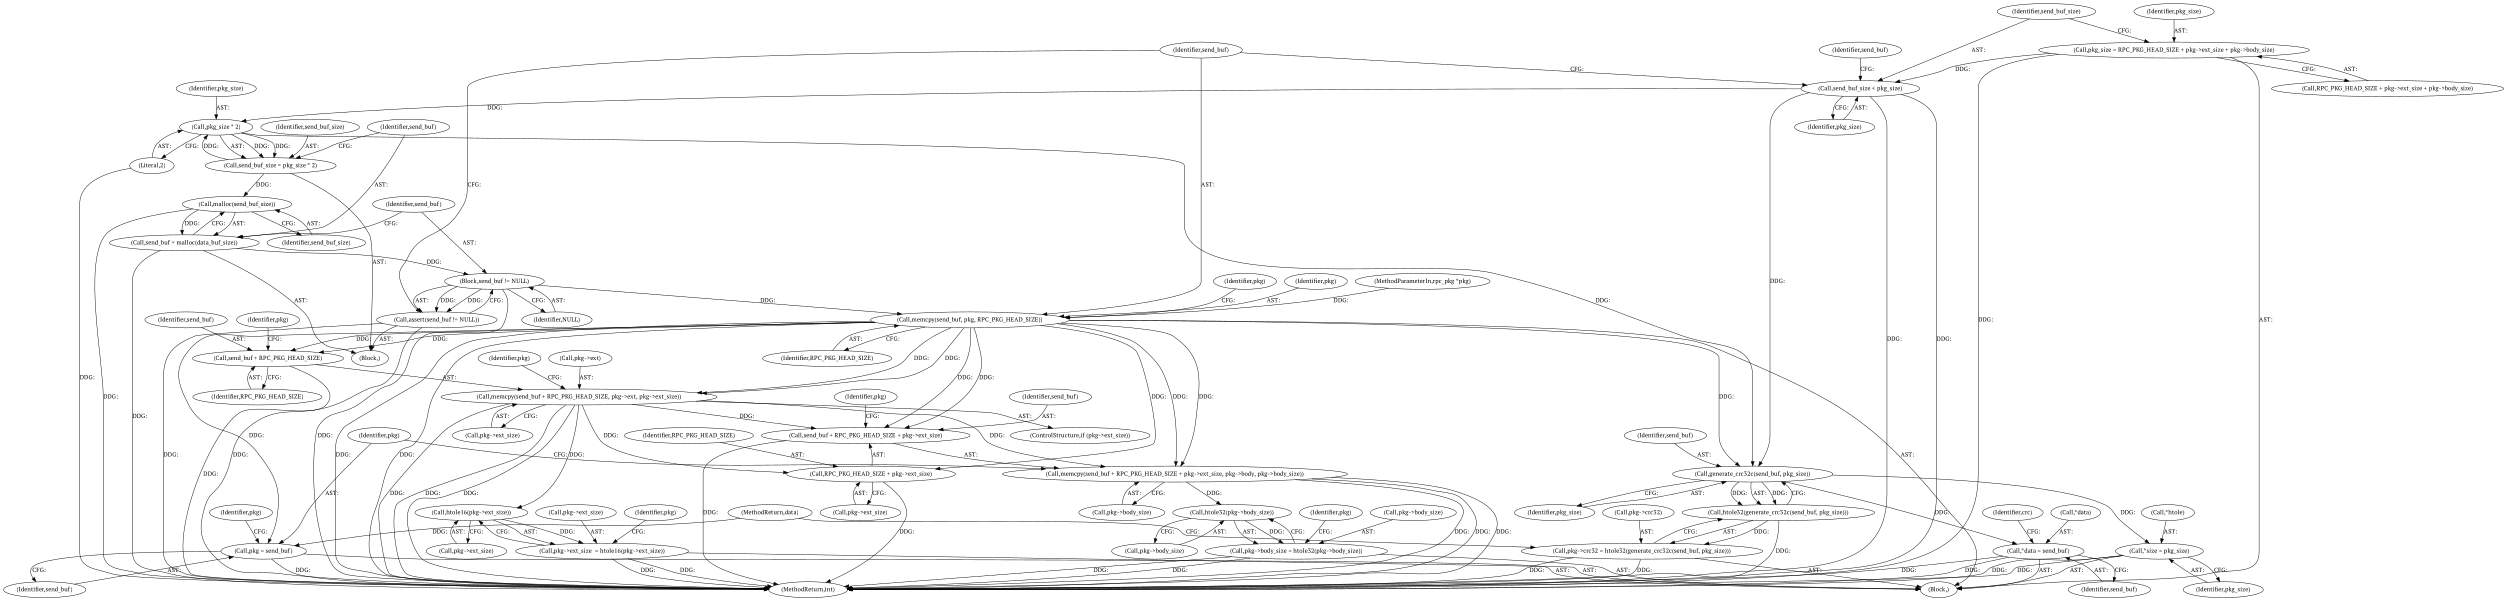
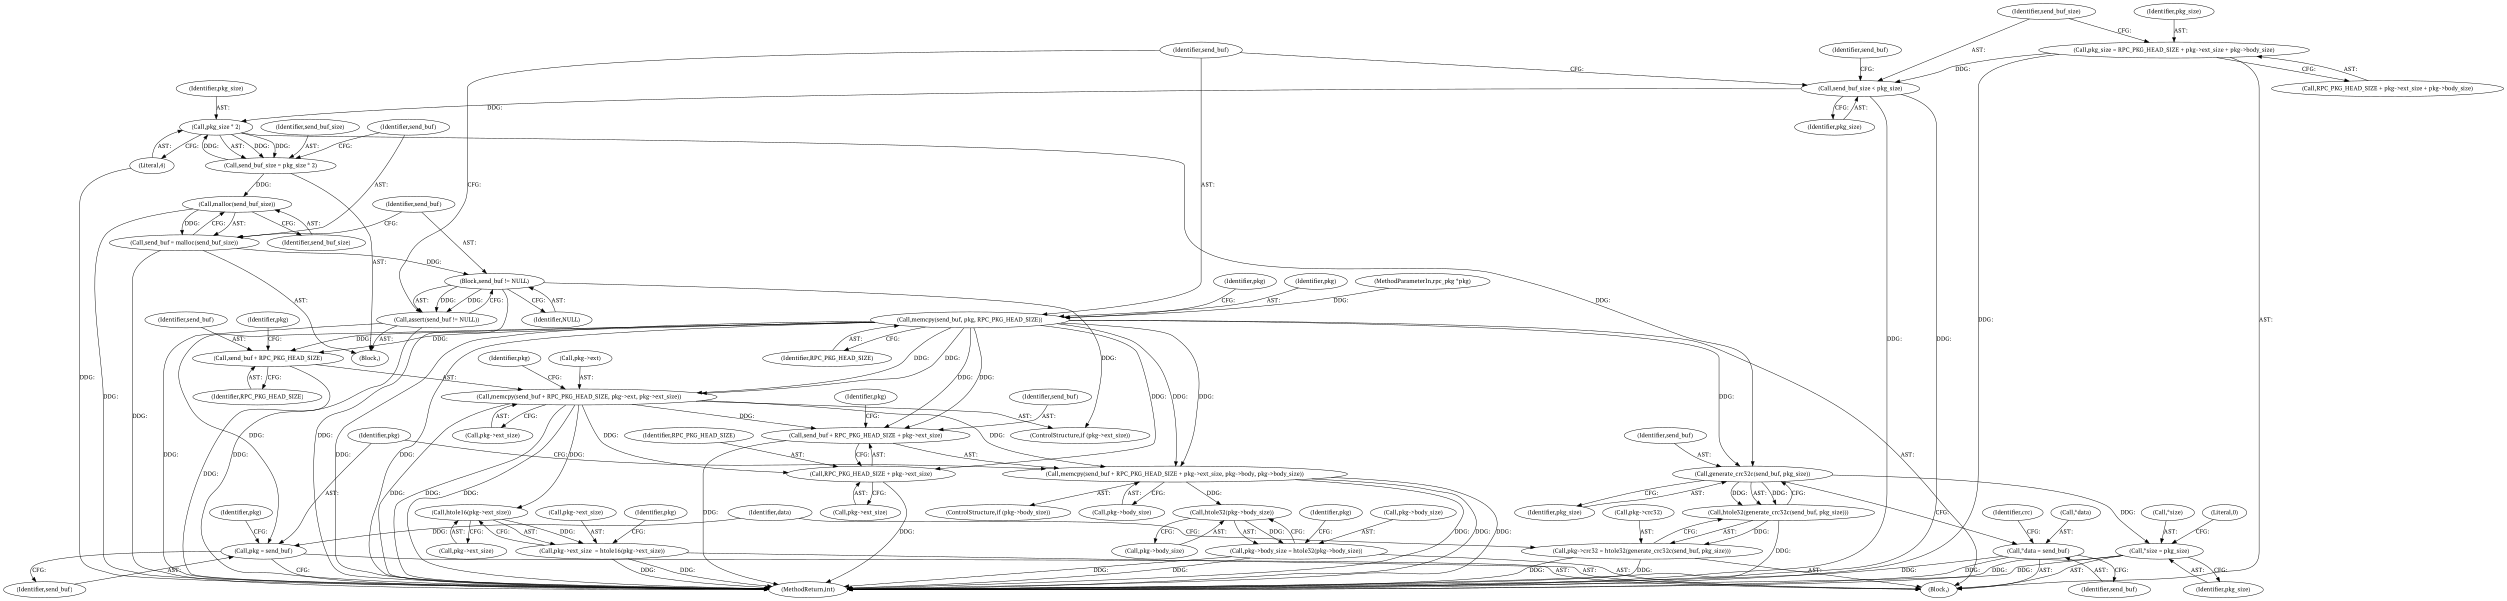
(152, 166) -> (152, 166)
(184, 243) -> (184, 243)
(1770, 267) -> none
(718, 299) -> (871, 293)
none -> (855, 453)
(770, 513) -> (770, 513)
none -> (998, 513)
(1943, 513) -> (1943, 513)
(2168, 513) -> (2168, 513)
none -> (2225, 513)
(304, 570) -> (304, 570)
